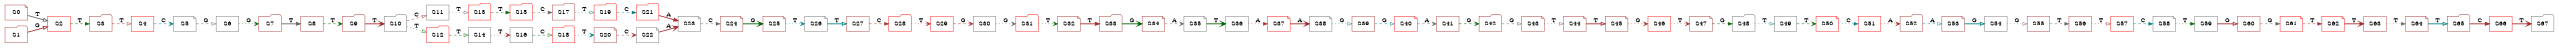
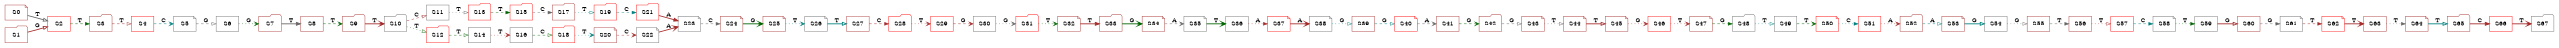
(2291, 24) -> (2291, 24)
